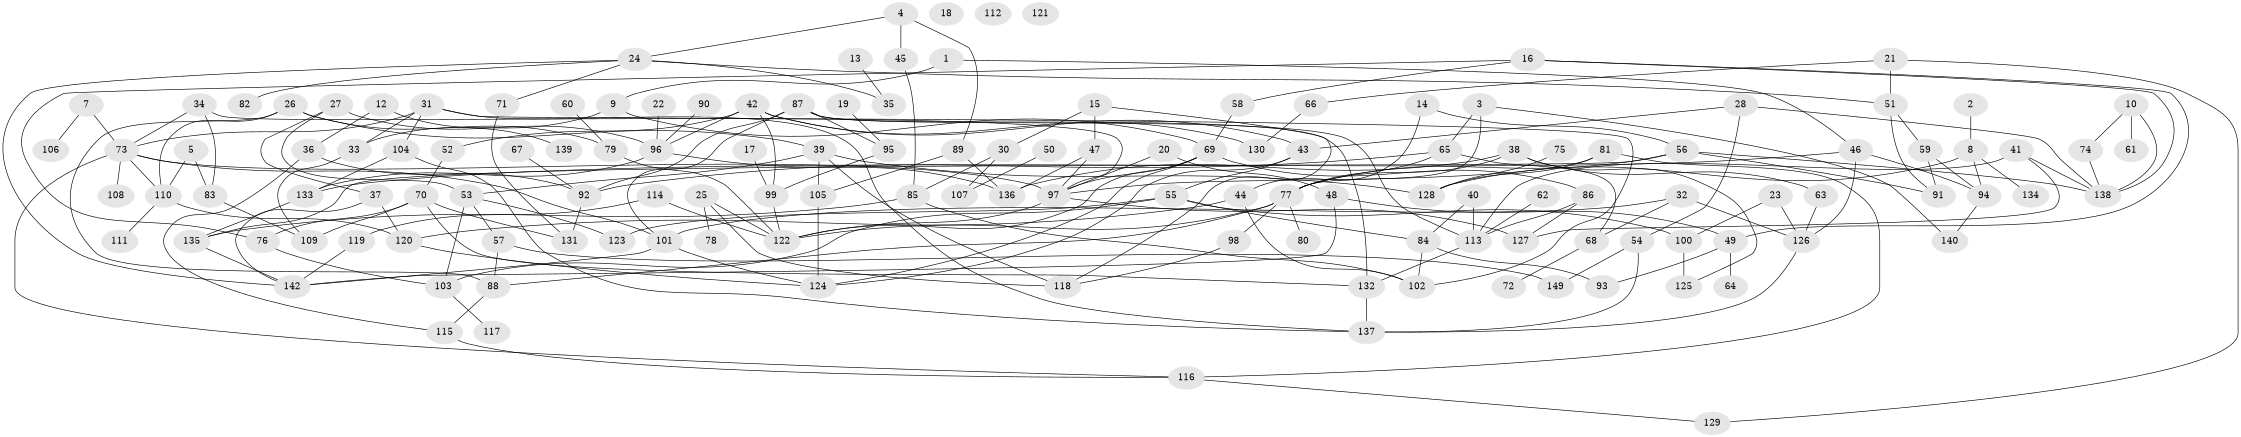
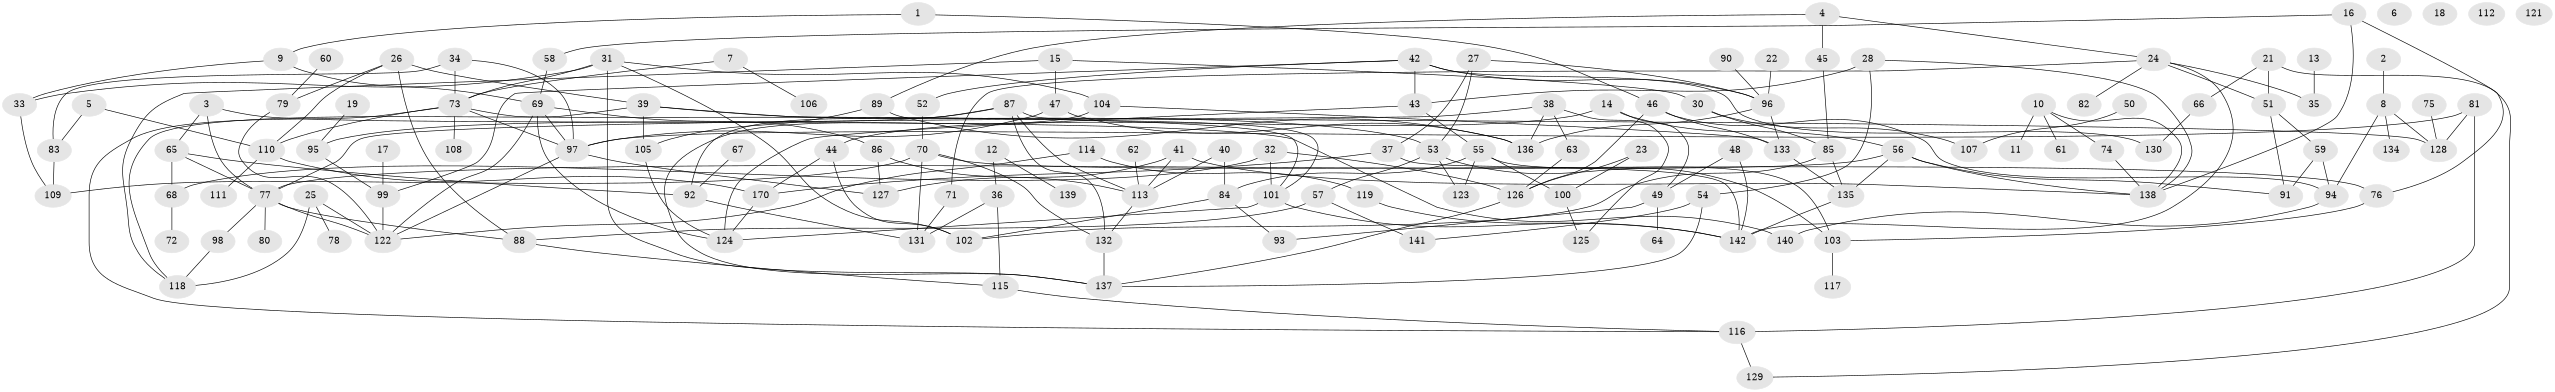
none -> (2394, 14)
(2176, 100) -> (1687, 143)
(1164, 150) -> none
none -> (2016, 150)
(446, 174) -> (957, 219)
(404, 241) -> (761, 196)
(1556, 287) -> (1417, 241)
